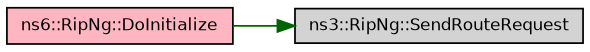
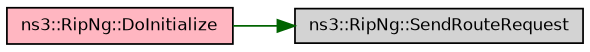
(120, 26) -> (120, 26)
